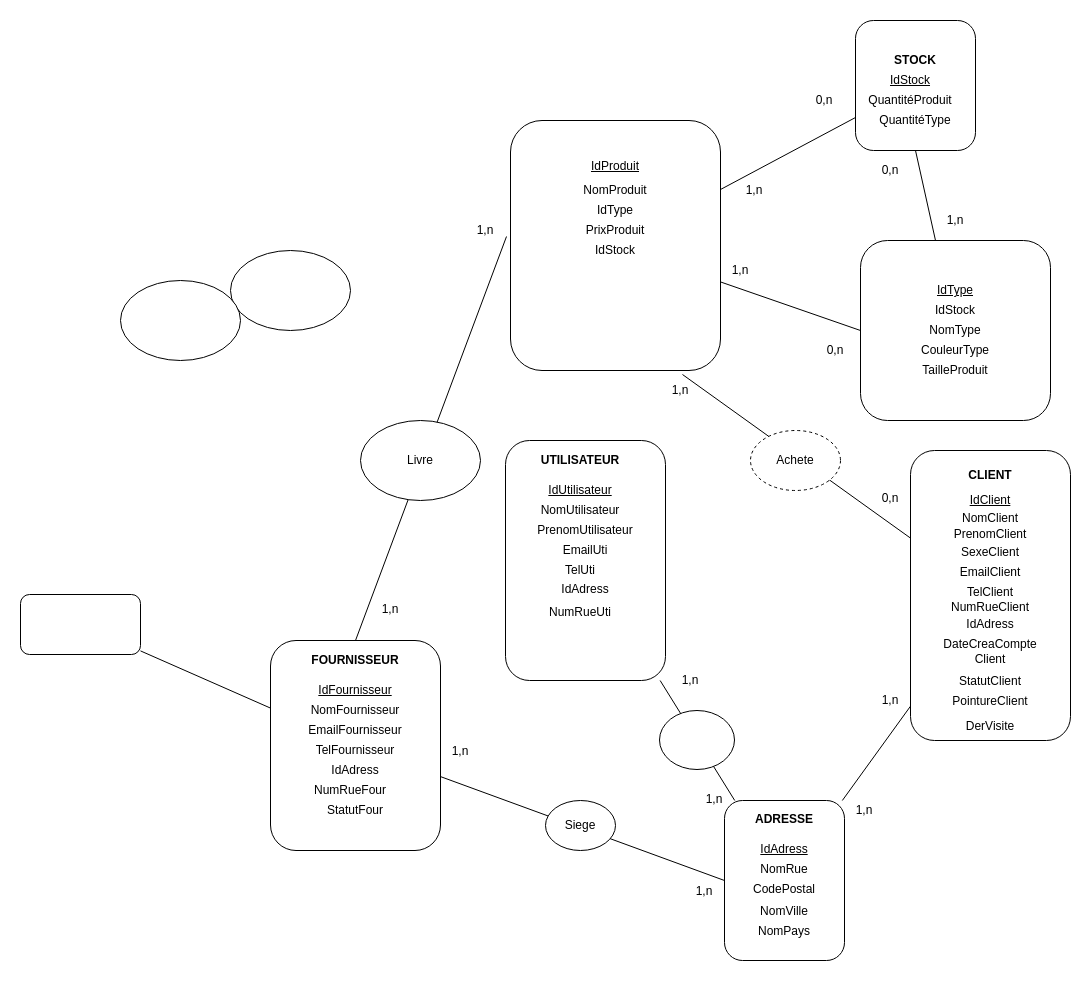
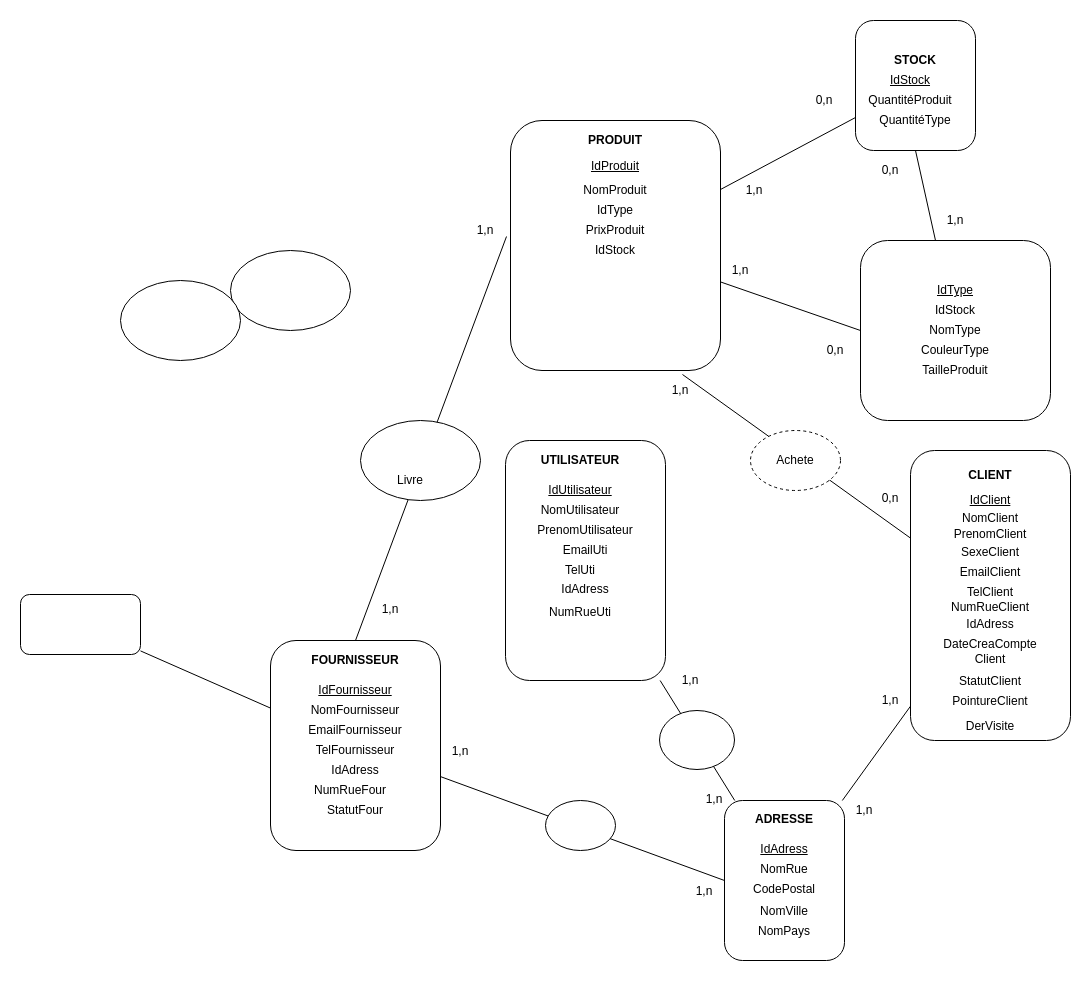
none -> (616, 141)
(421, 461) -> (411, 481)
(581, 826) -> none
